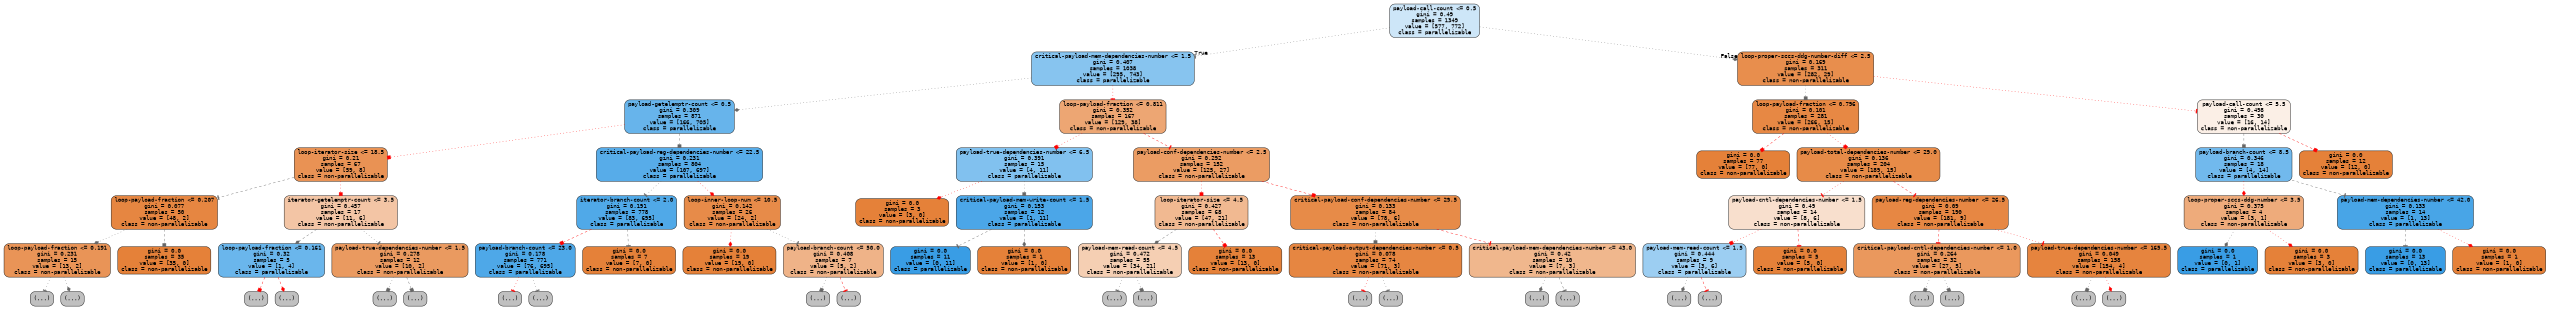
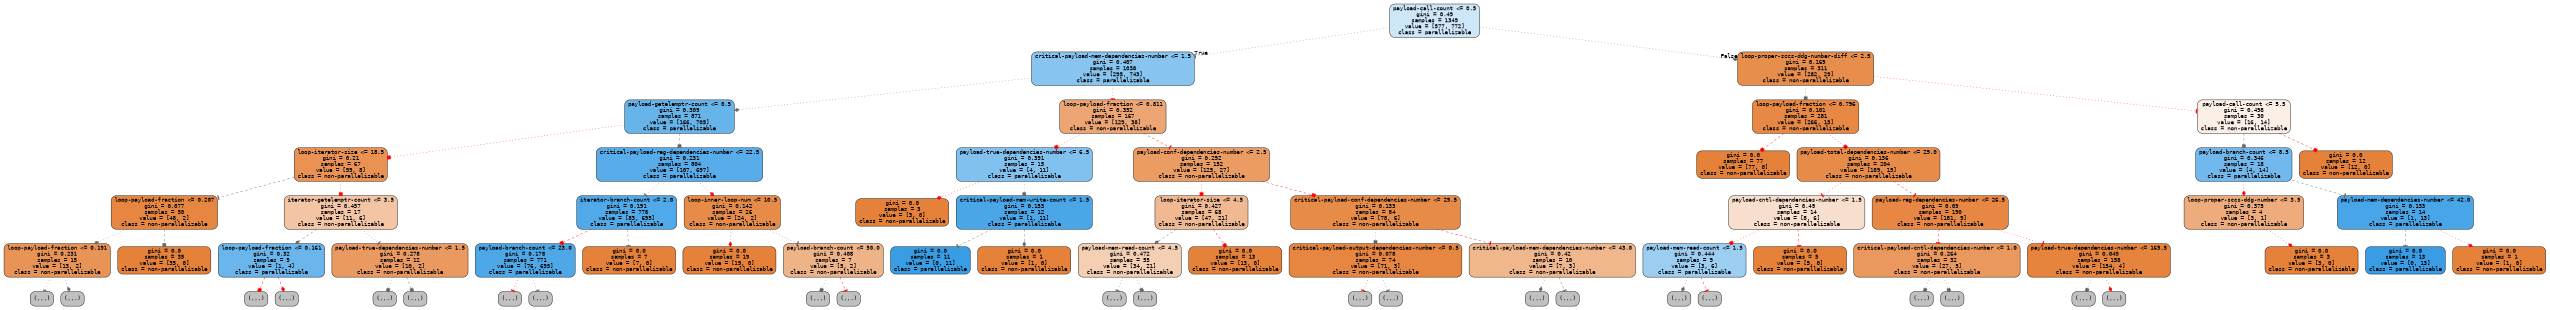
(2218, 260) -> none
